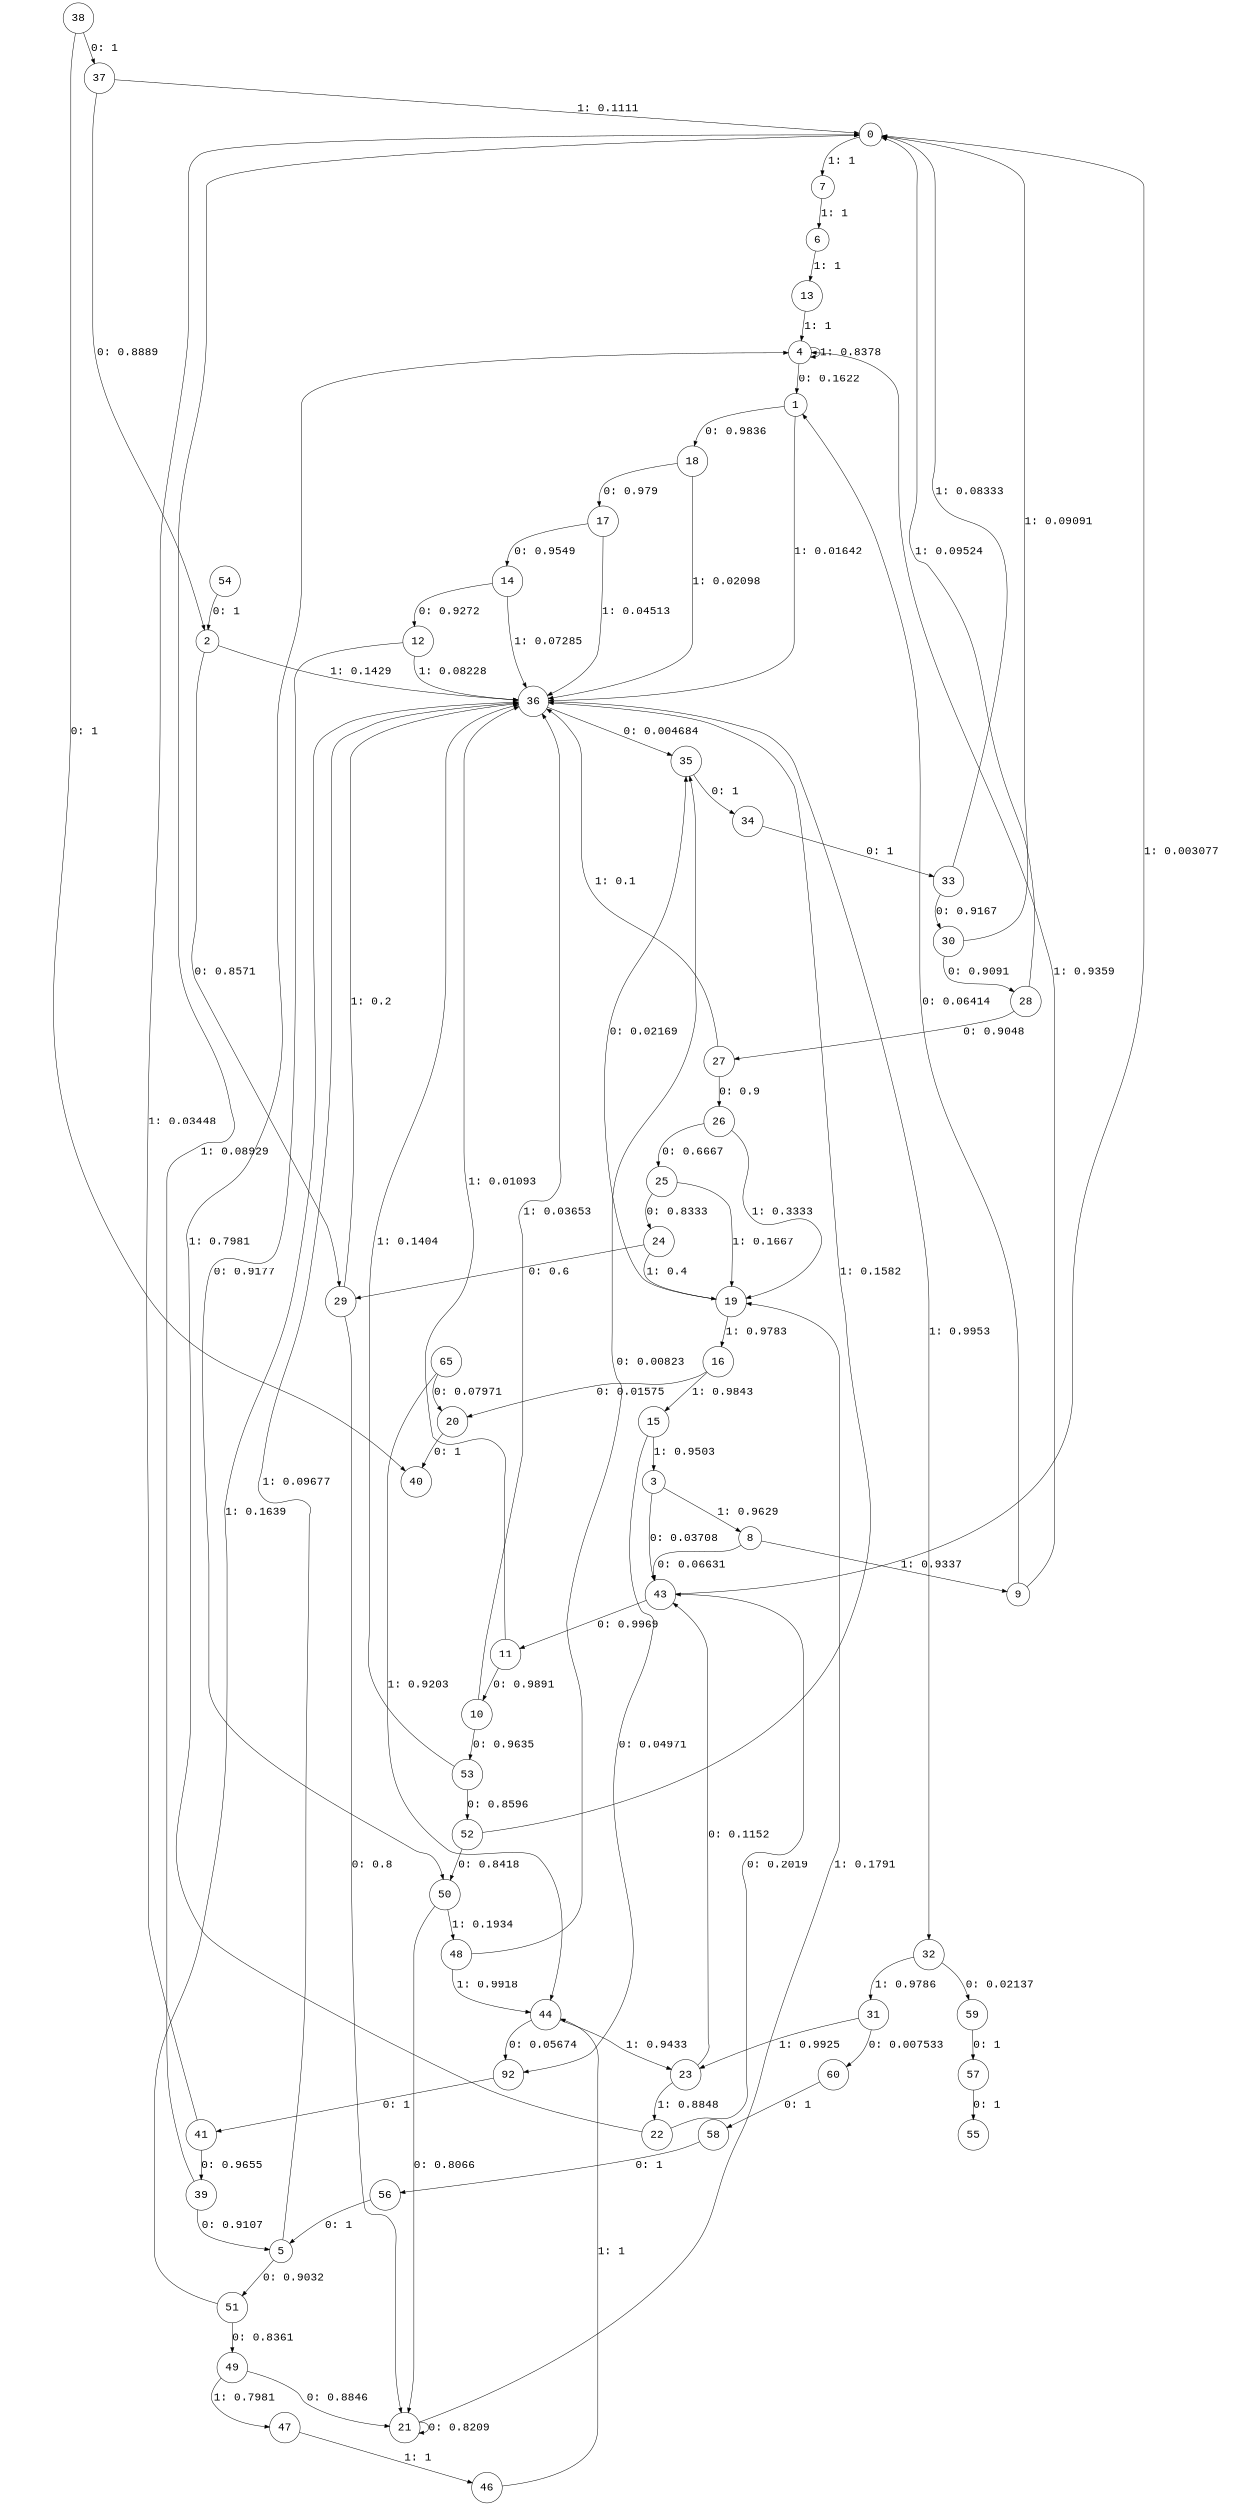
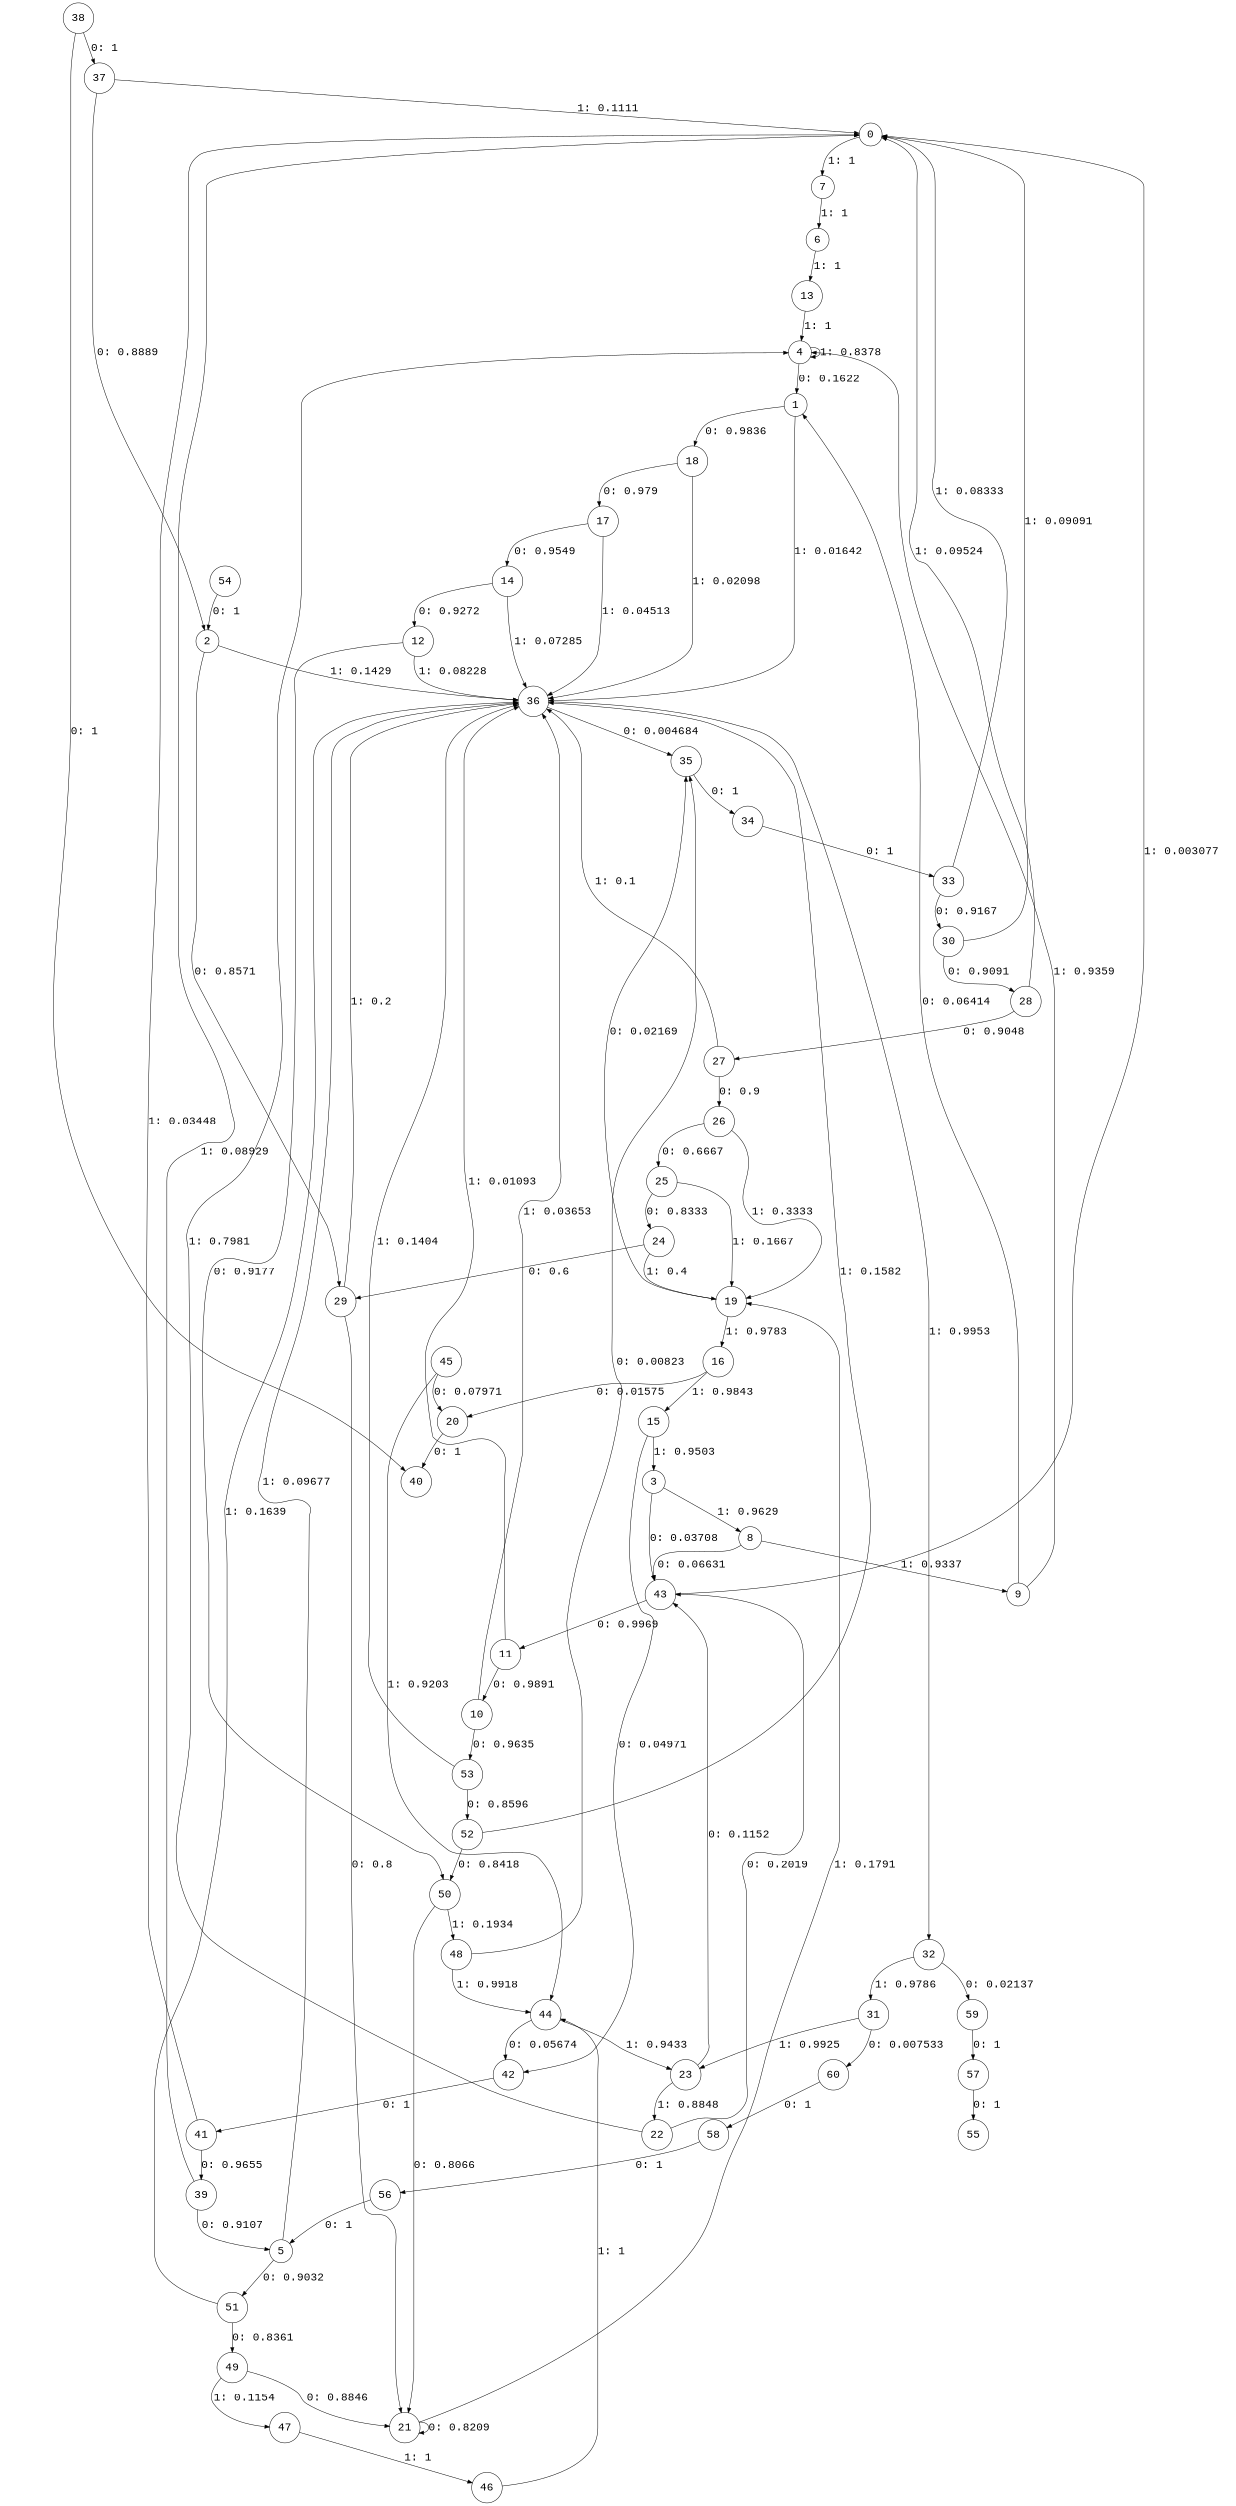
(446, 1362) -> (446, 1362)
(508, 2075) -> (508, 2075)
(255, 2398) -> (255, 2398)
